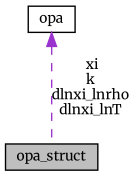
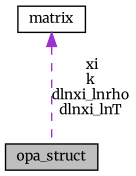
(52, 19) -> (52, 19)
